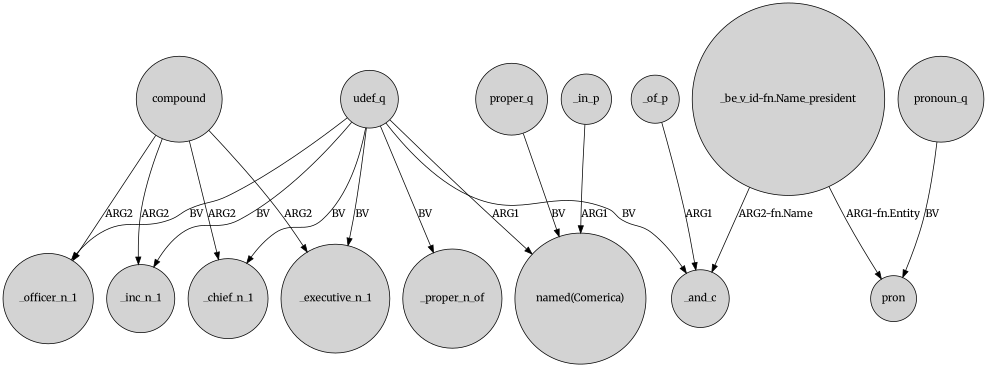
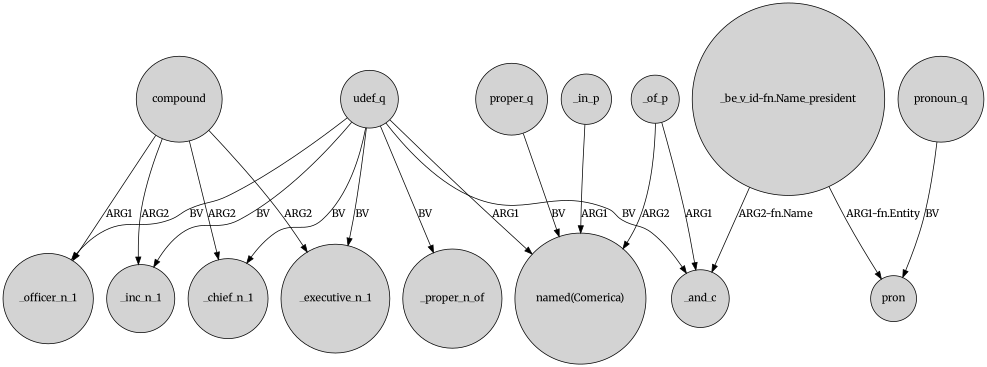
none -> (649, 185)
(119, 214) -> (119, 214)
